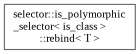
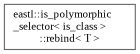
(70, 27) -> (70, 27)
